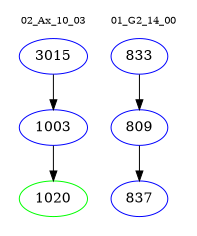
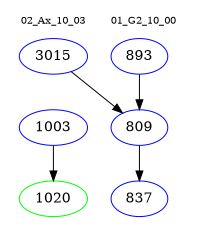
(144, 21) -> (144, 21)
(139, 56) -> (139, 56)
(53, 87) -> (89, 86)
